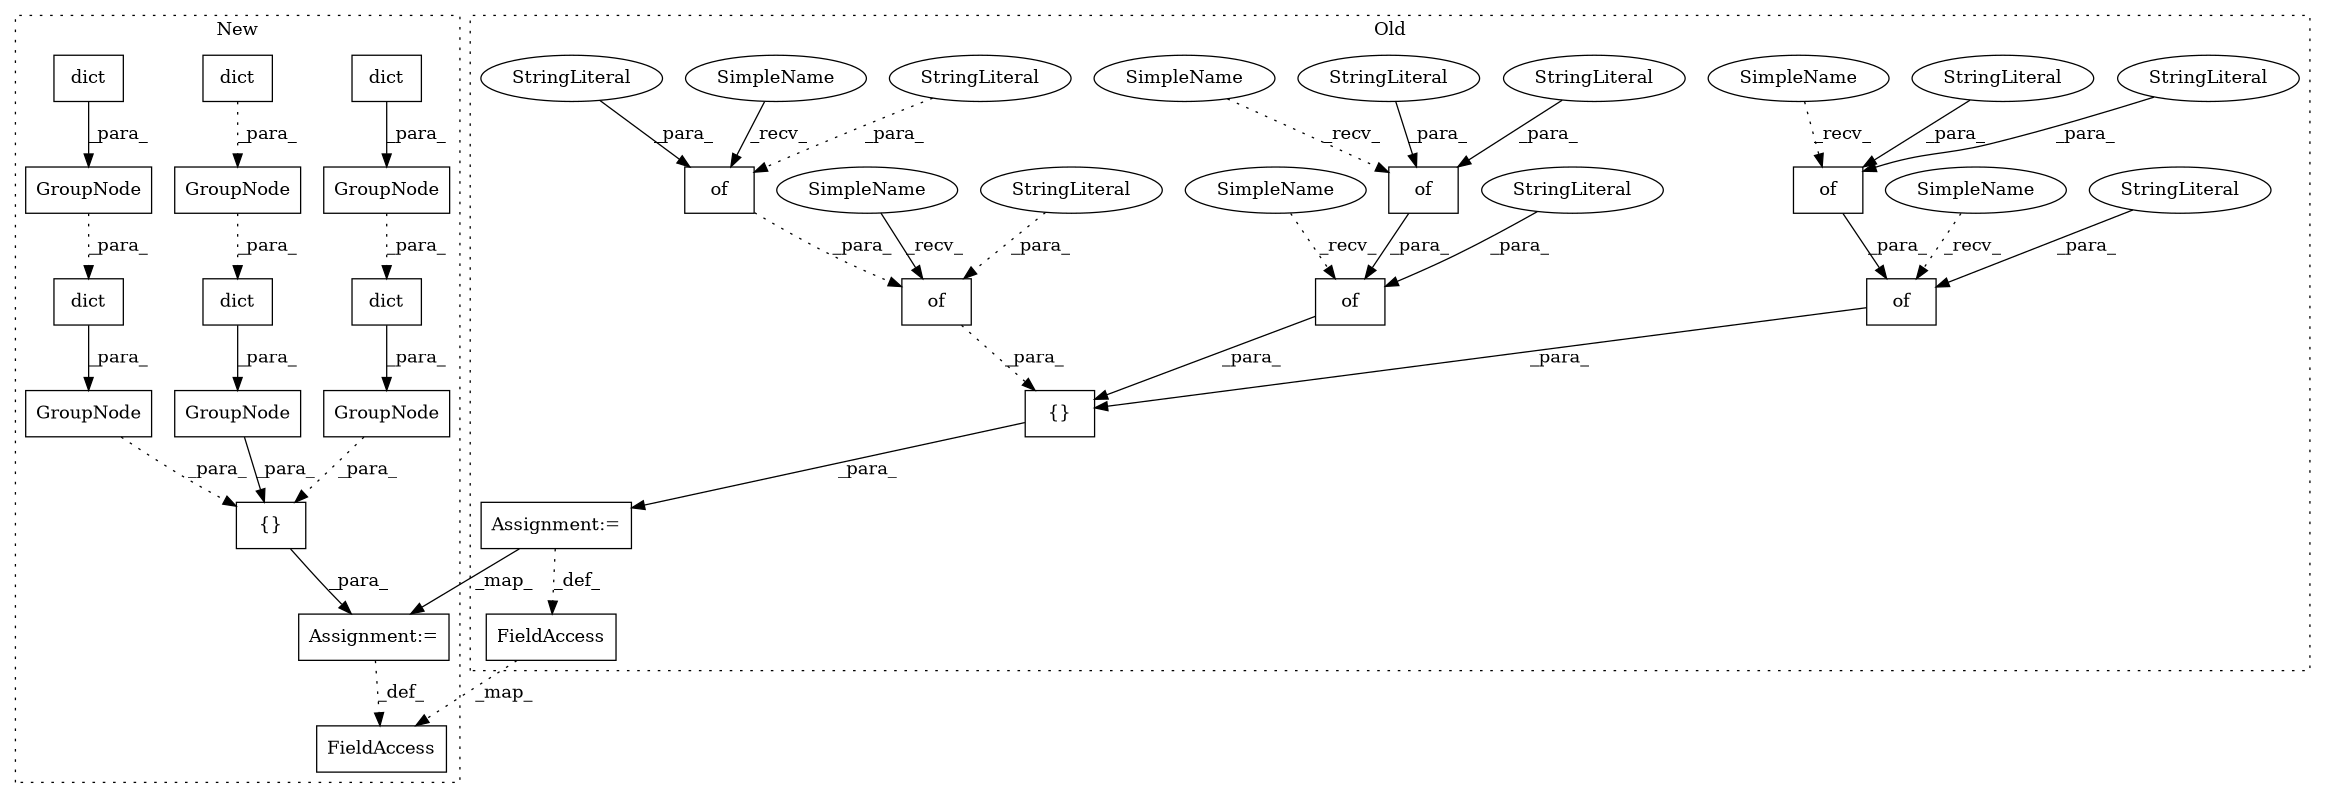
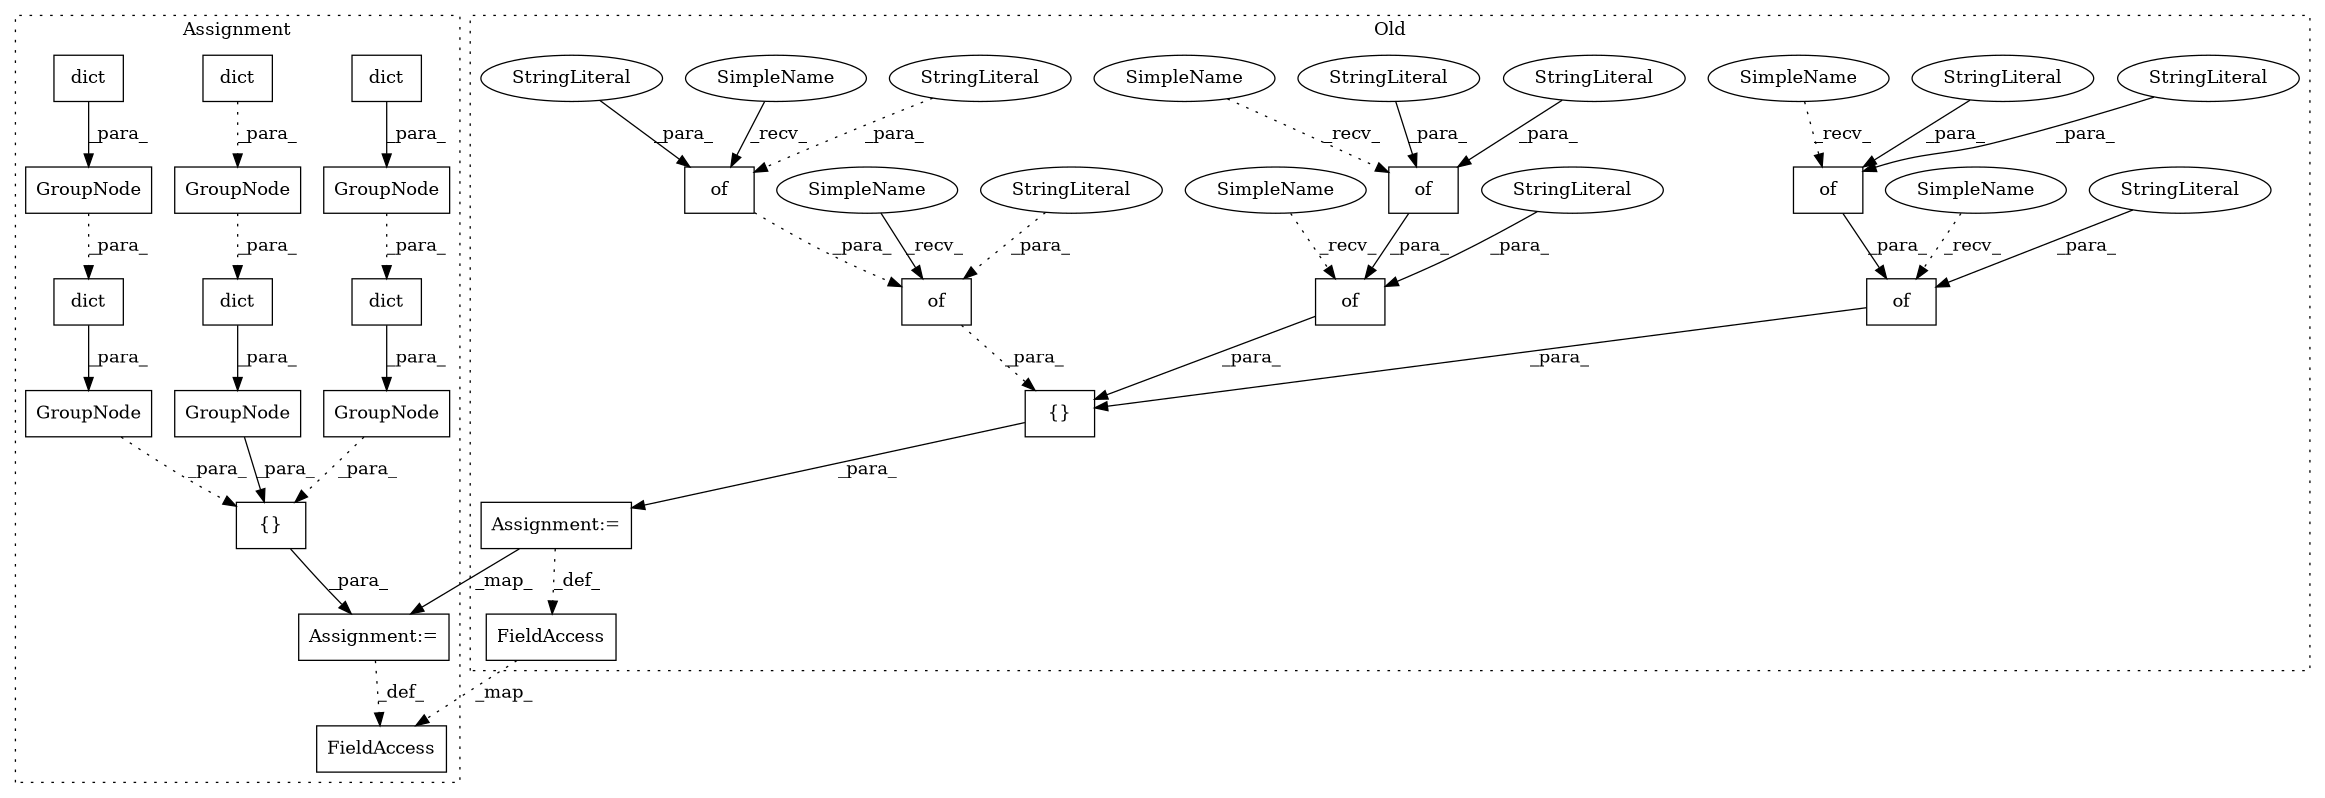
(238, 30) -> (238, 30)
